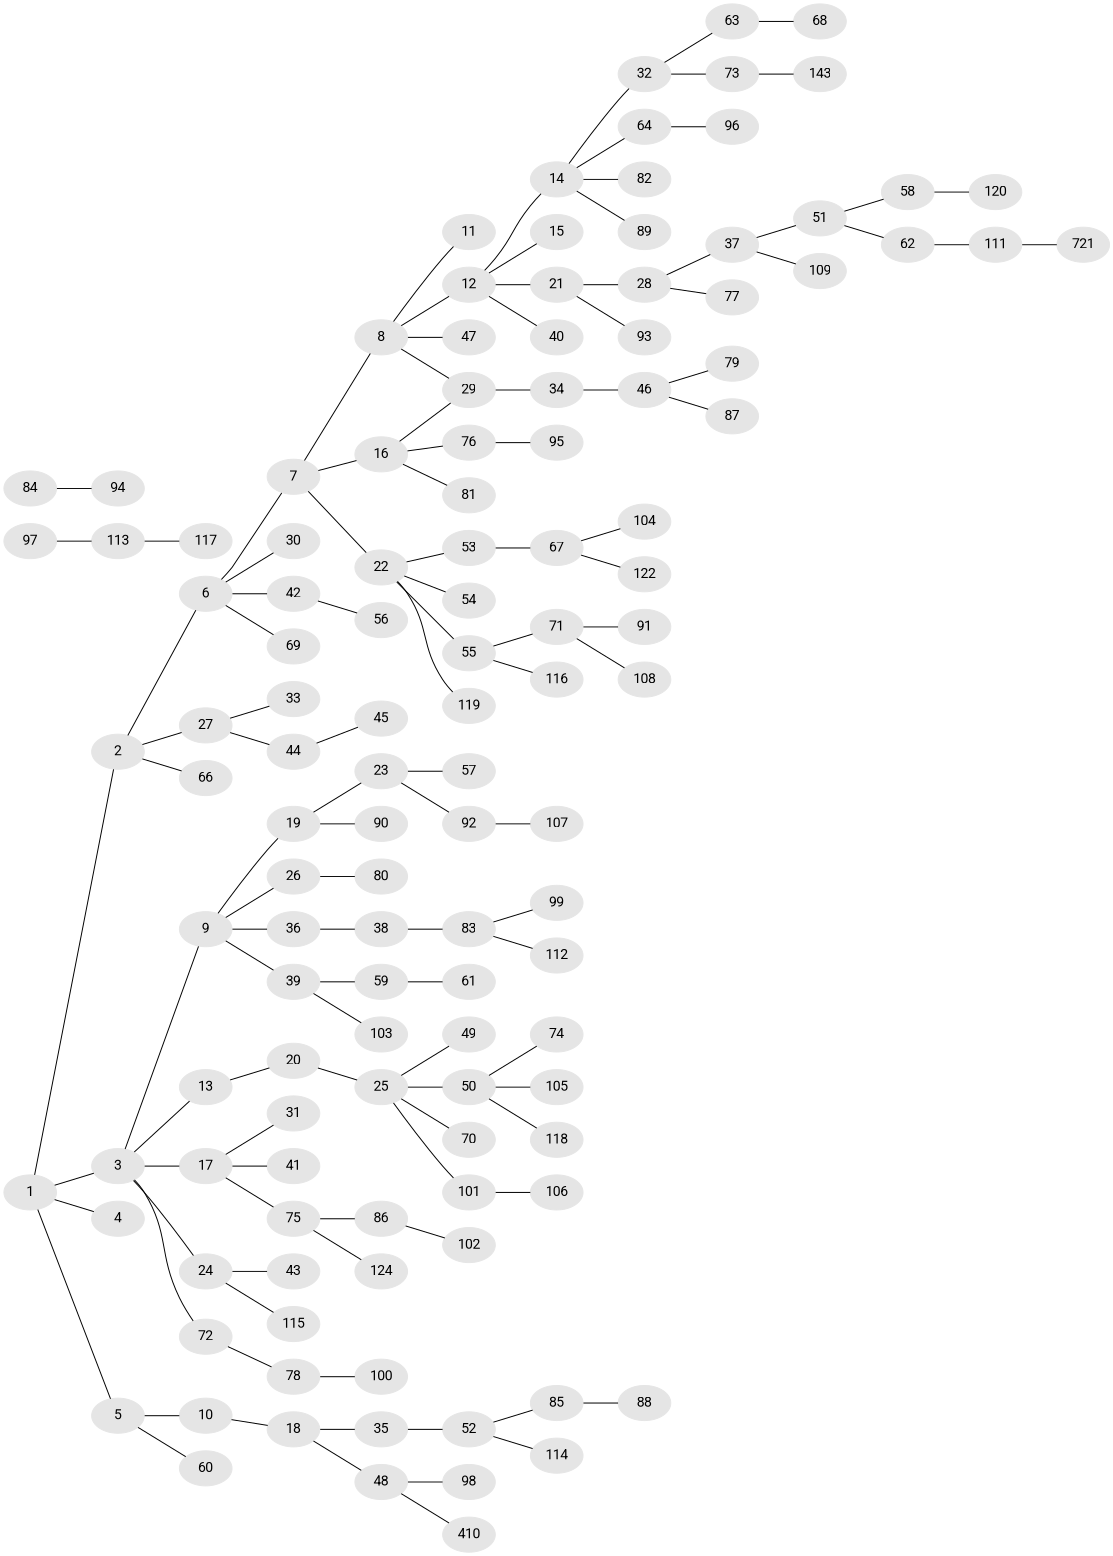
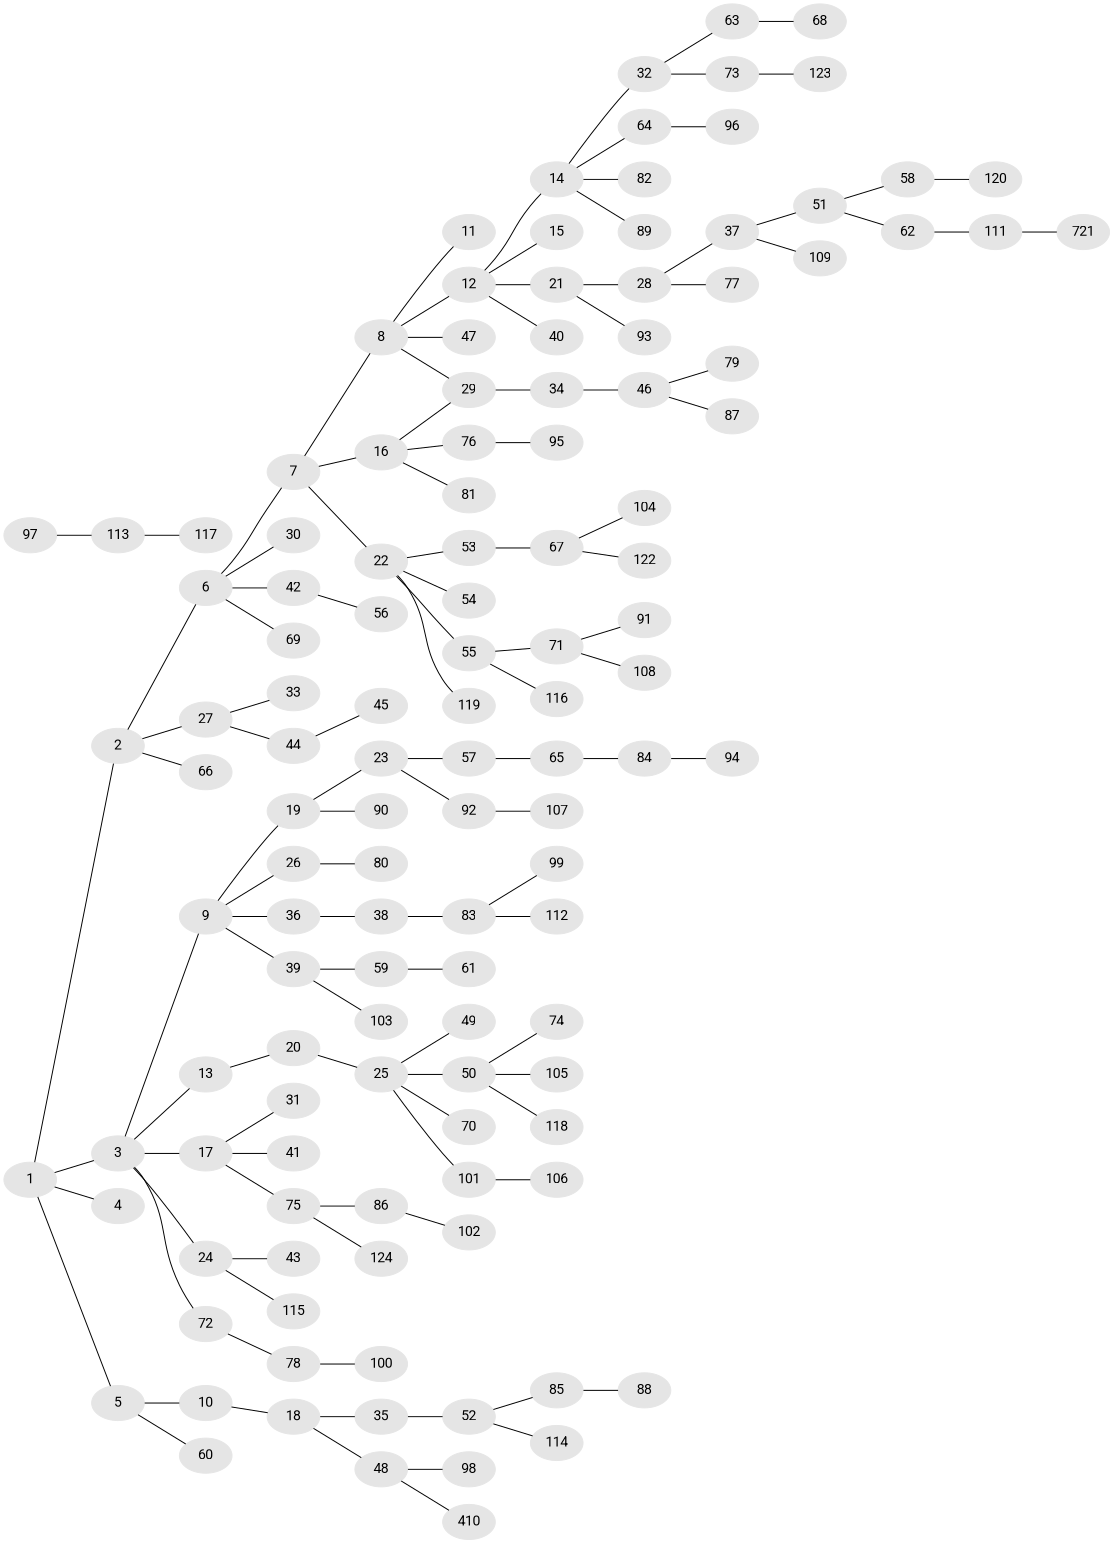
(820, 74) -> (820, 74)
none -> (557, 759)
